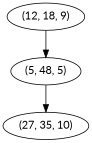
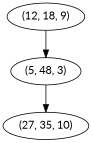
(46, 71) -> (46, 71)
